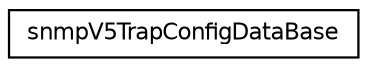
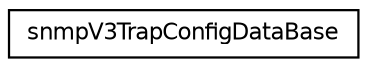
(184, 34) -> (184, 34)
